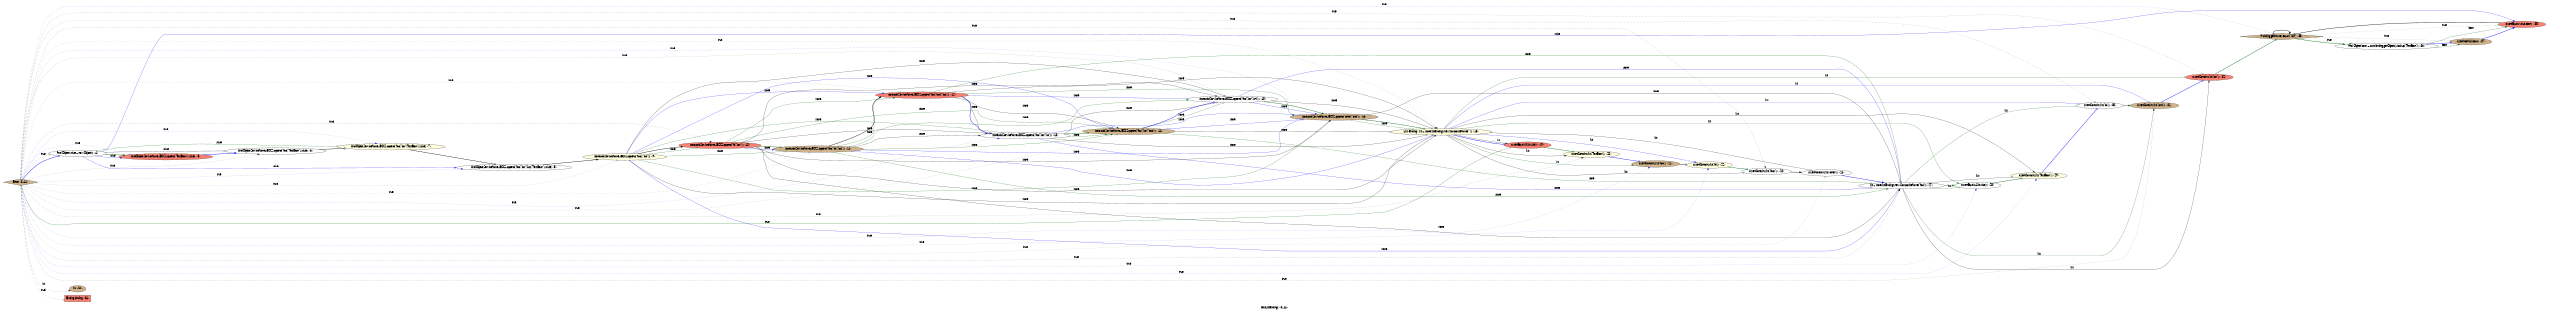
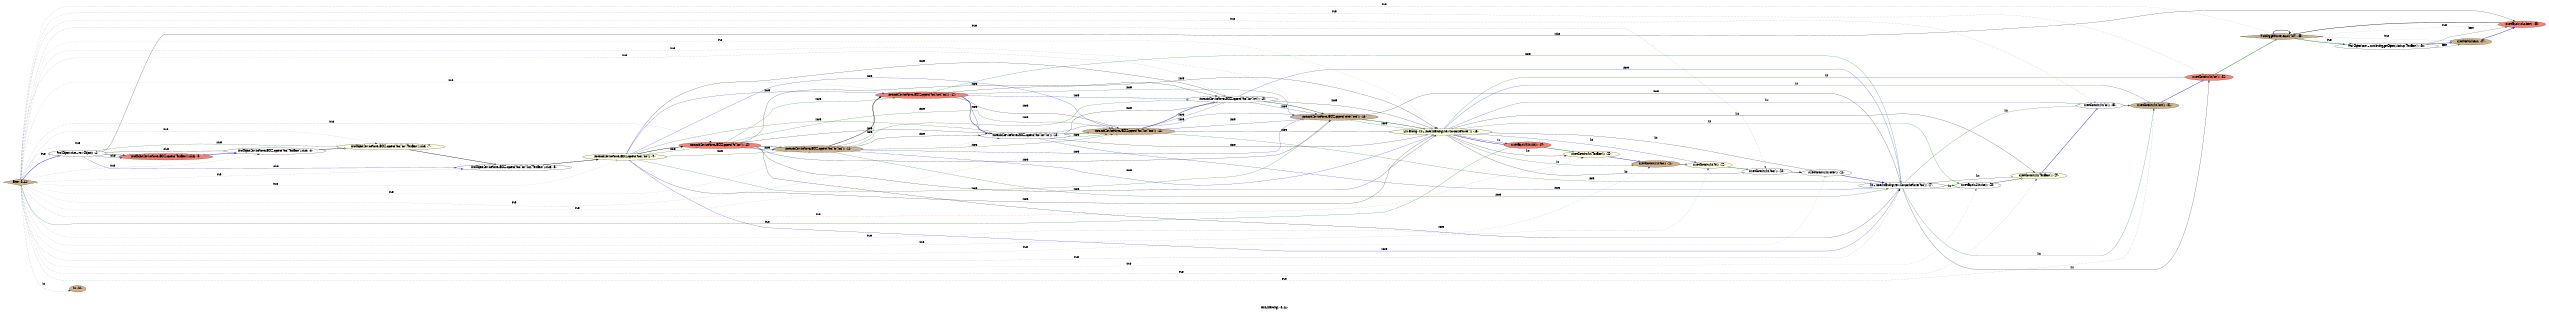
(1273, 36) -> (1273, 36)
(989, 267) -> (989, 267)
(78, 298) -> none
